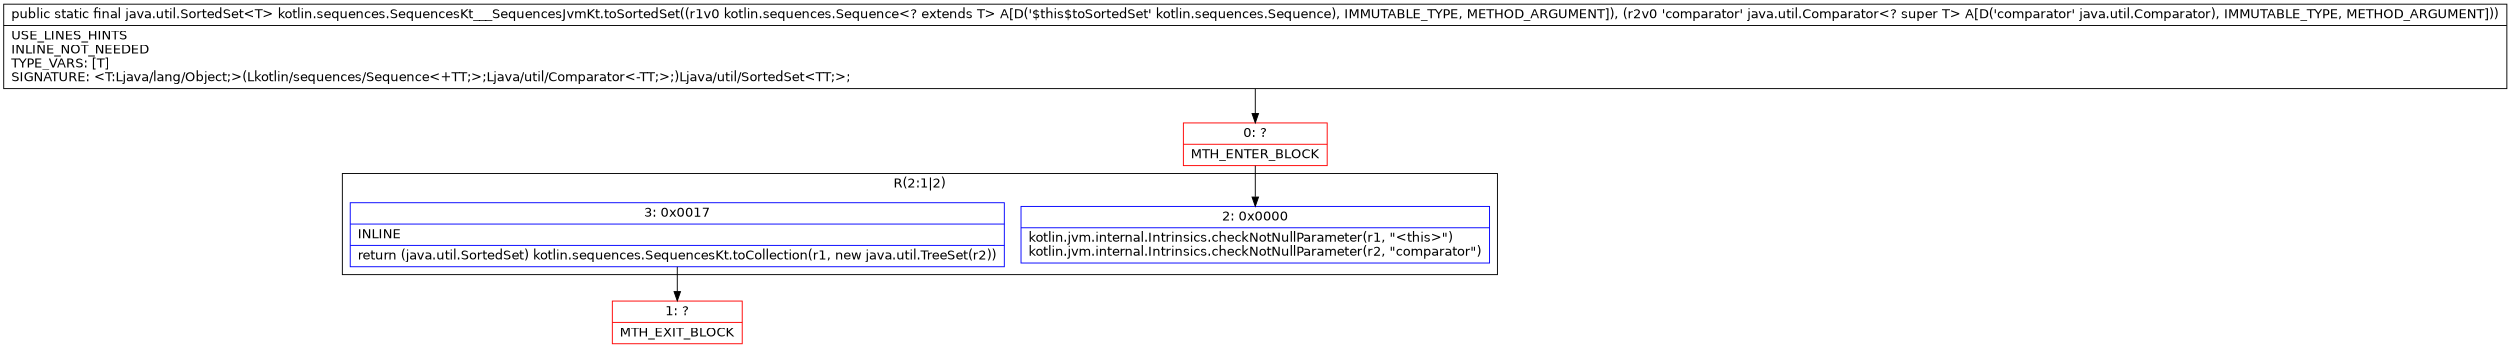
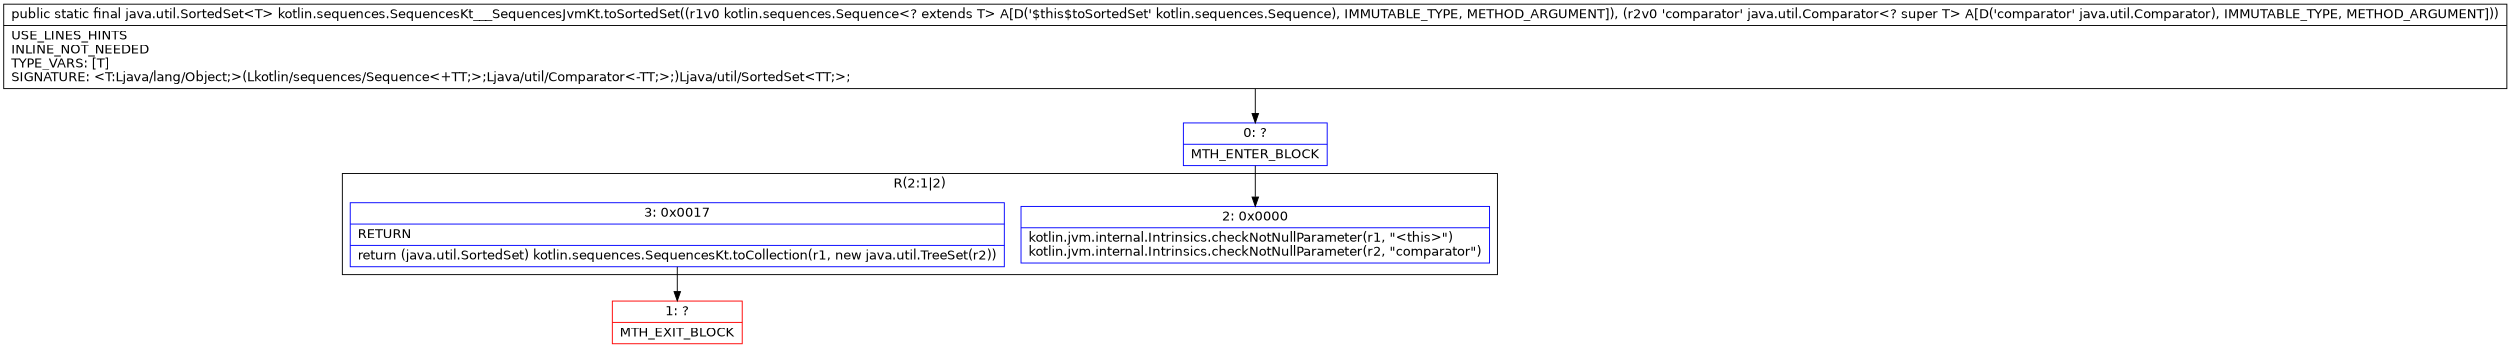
(1255, 144) -> (1255, 144)
(379, 234) -> (385, 234)
